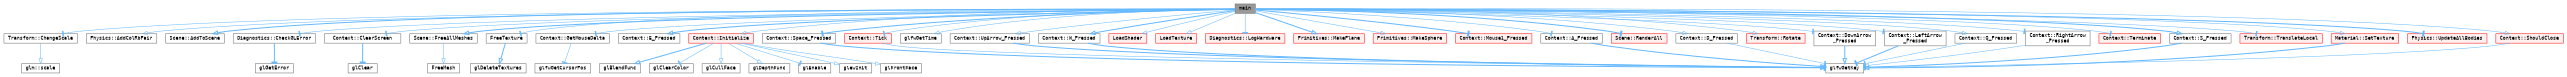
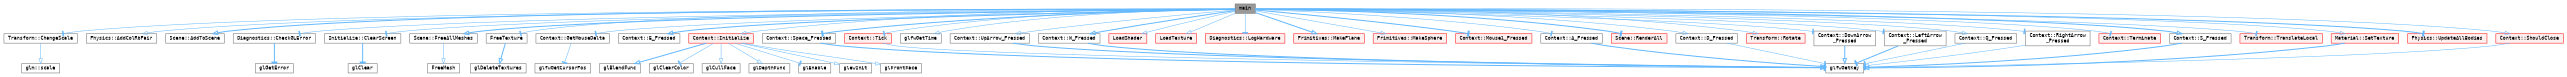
(363, 38) -> (363, 38)
